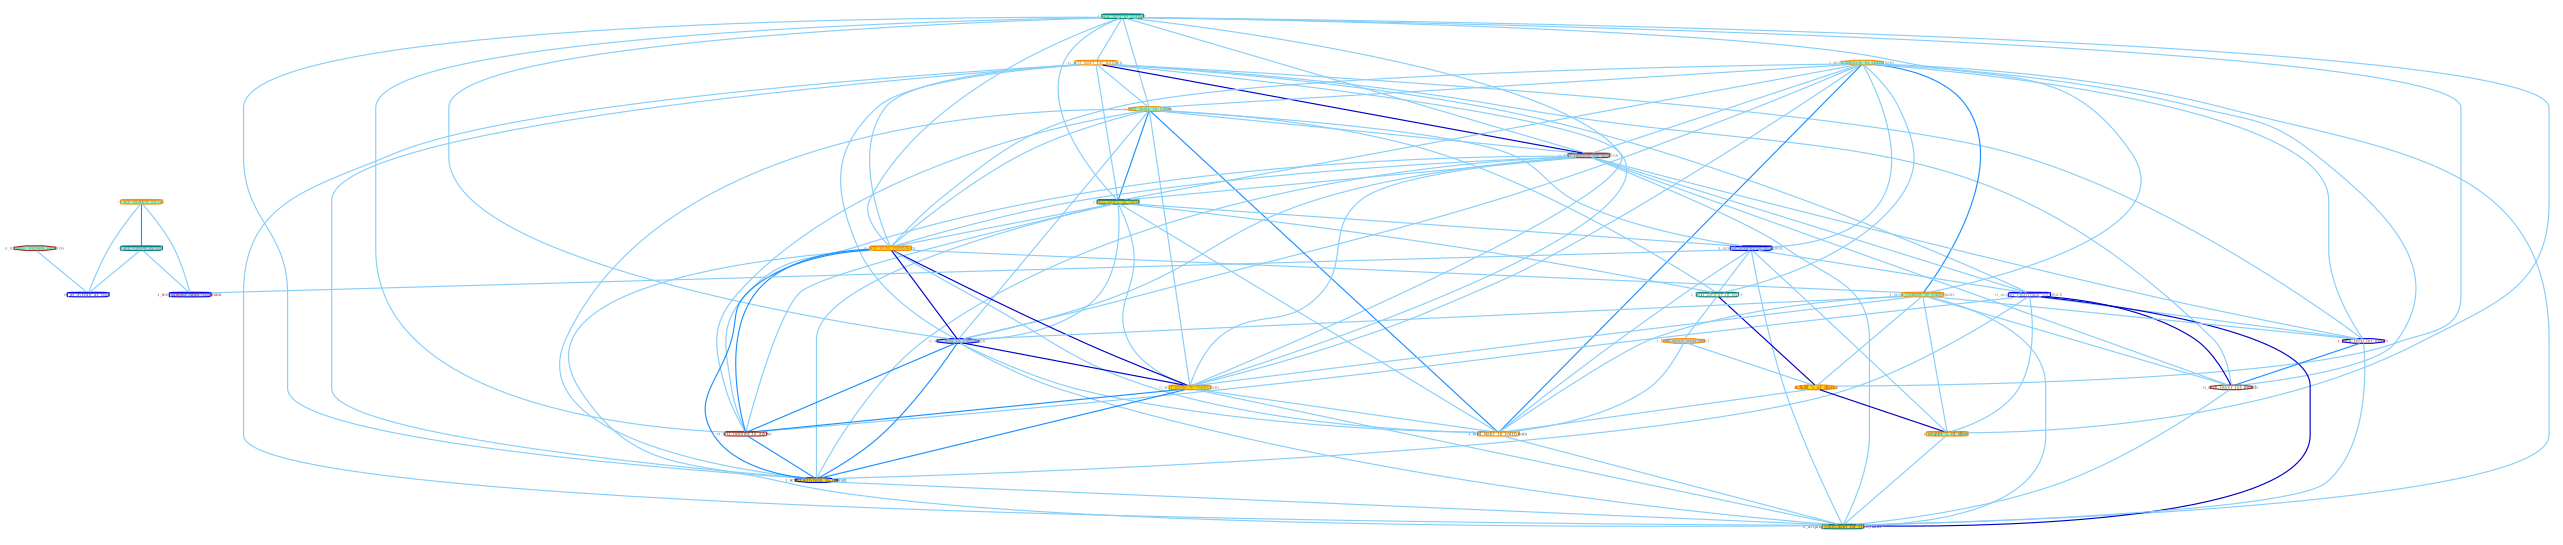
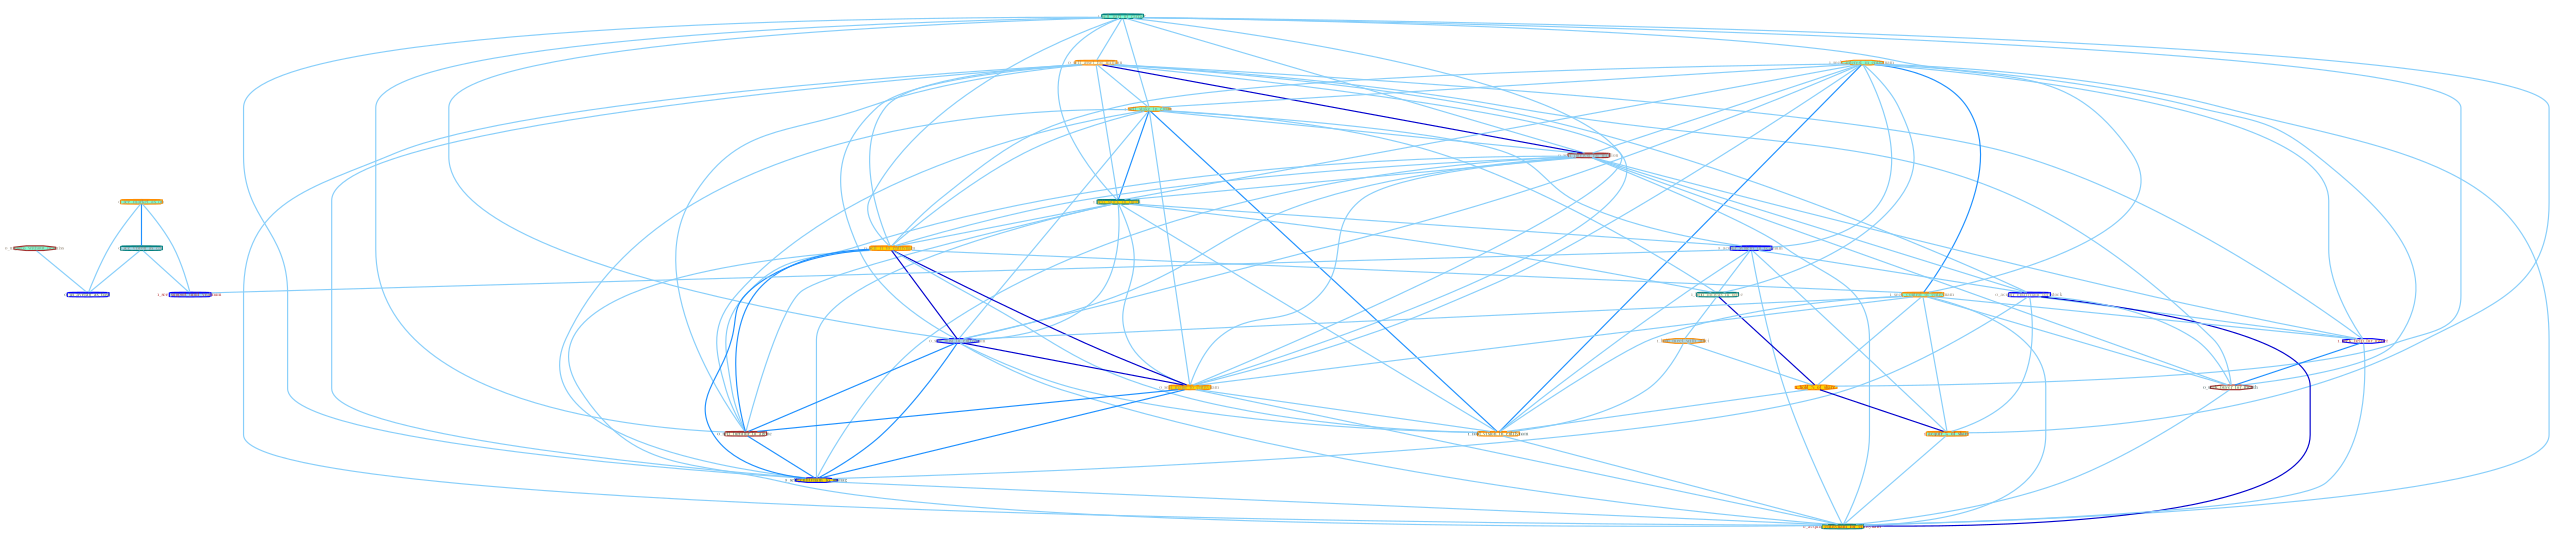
(2177, 329) -> (2177, 329)
(1359, 374) -> (754, 141)
(1498, 434) -> (1498, 434)
(816, 480) -> (816, 480)
